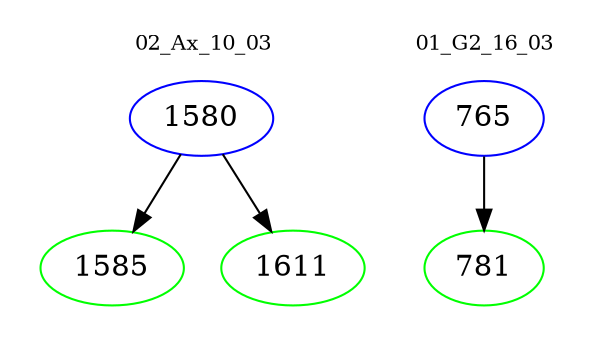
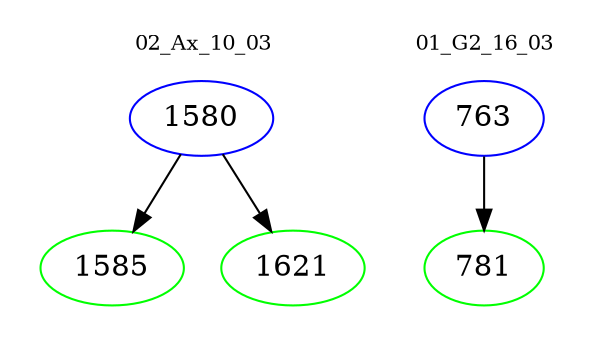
(484, 118) -> (484, 118)
(293, 268) -> (293, 268)
